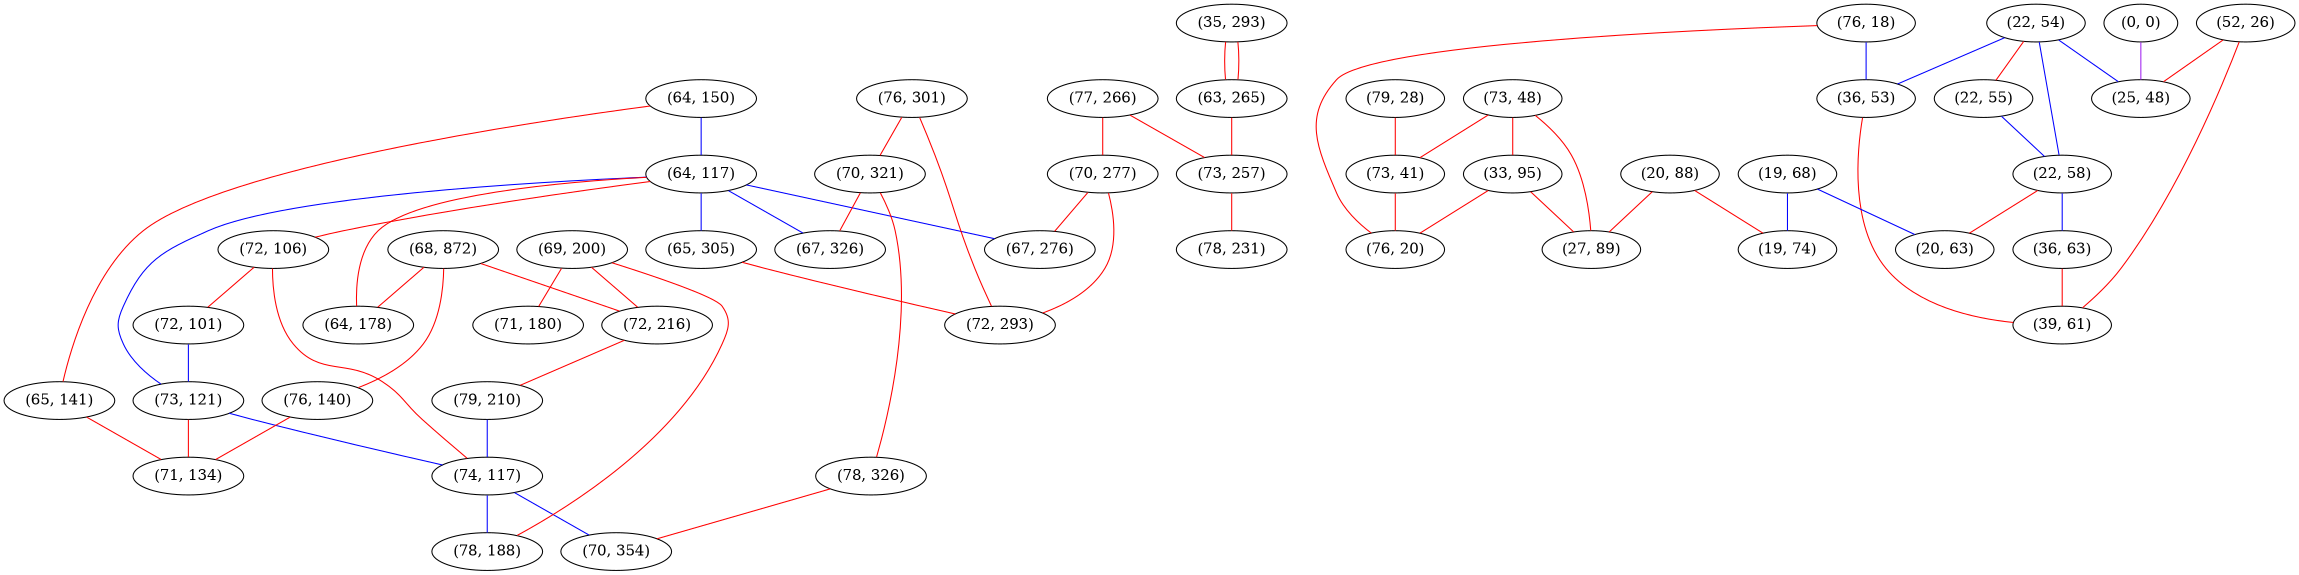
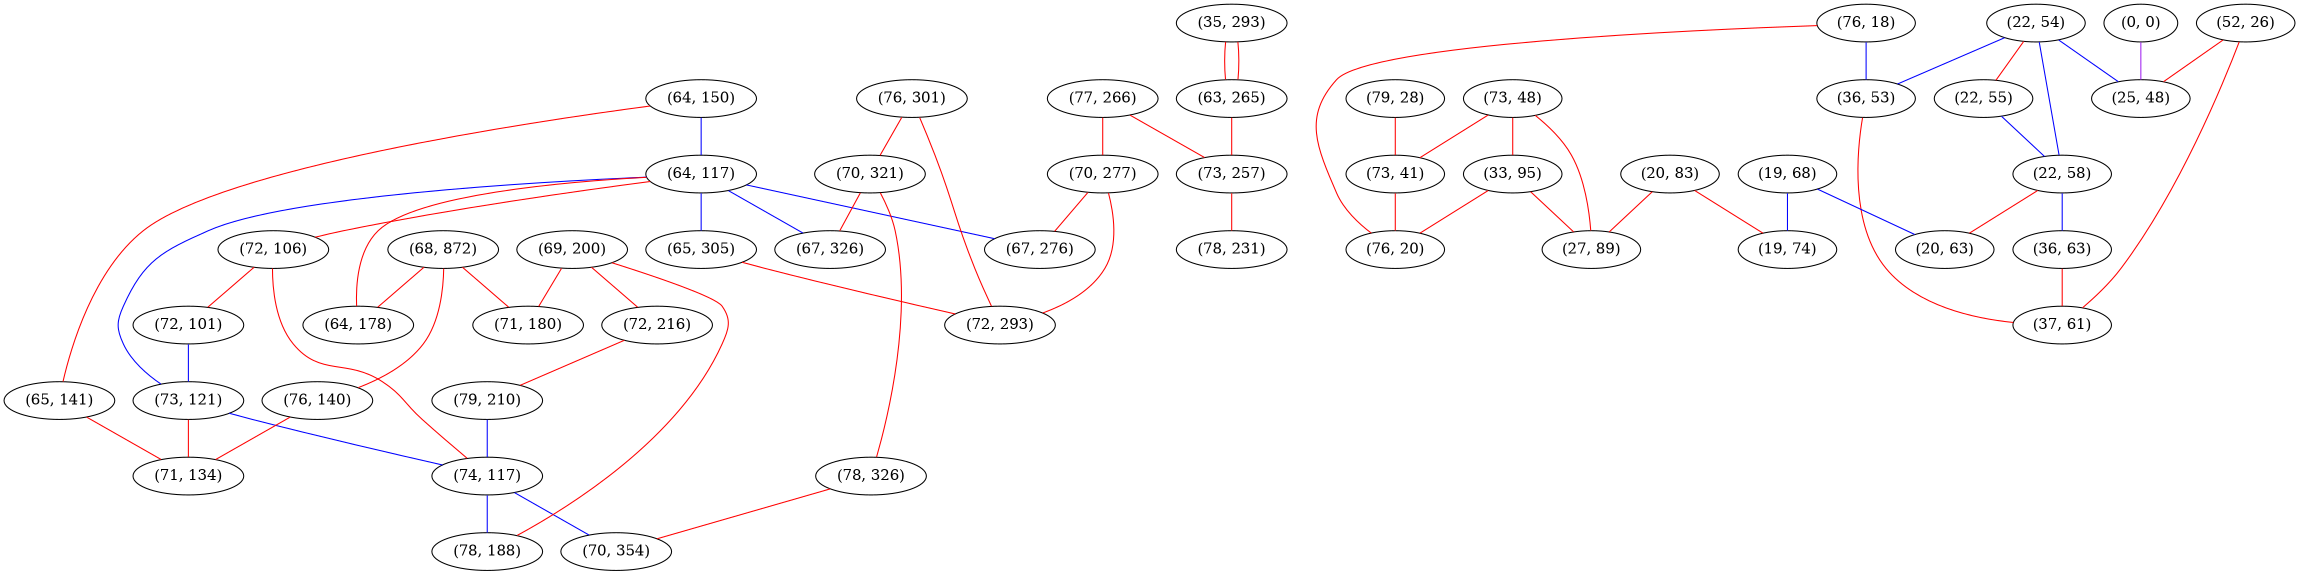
(1670, 174) -> (1670, 174)
(543, 285) -> (486, 287)
(2062, 325) -> (2062, 325)
